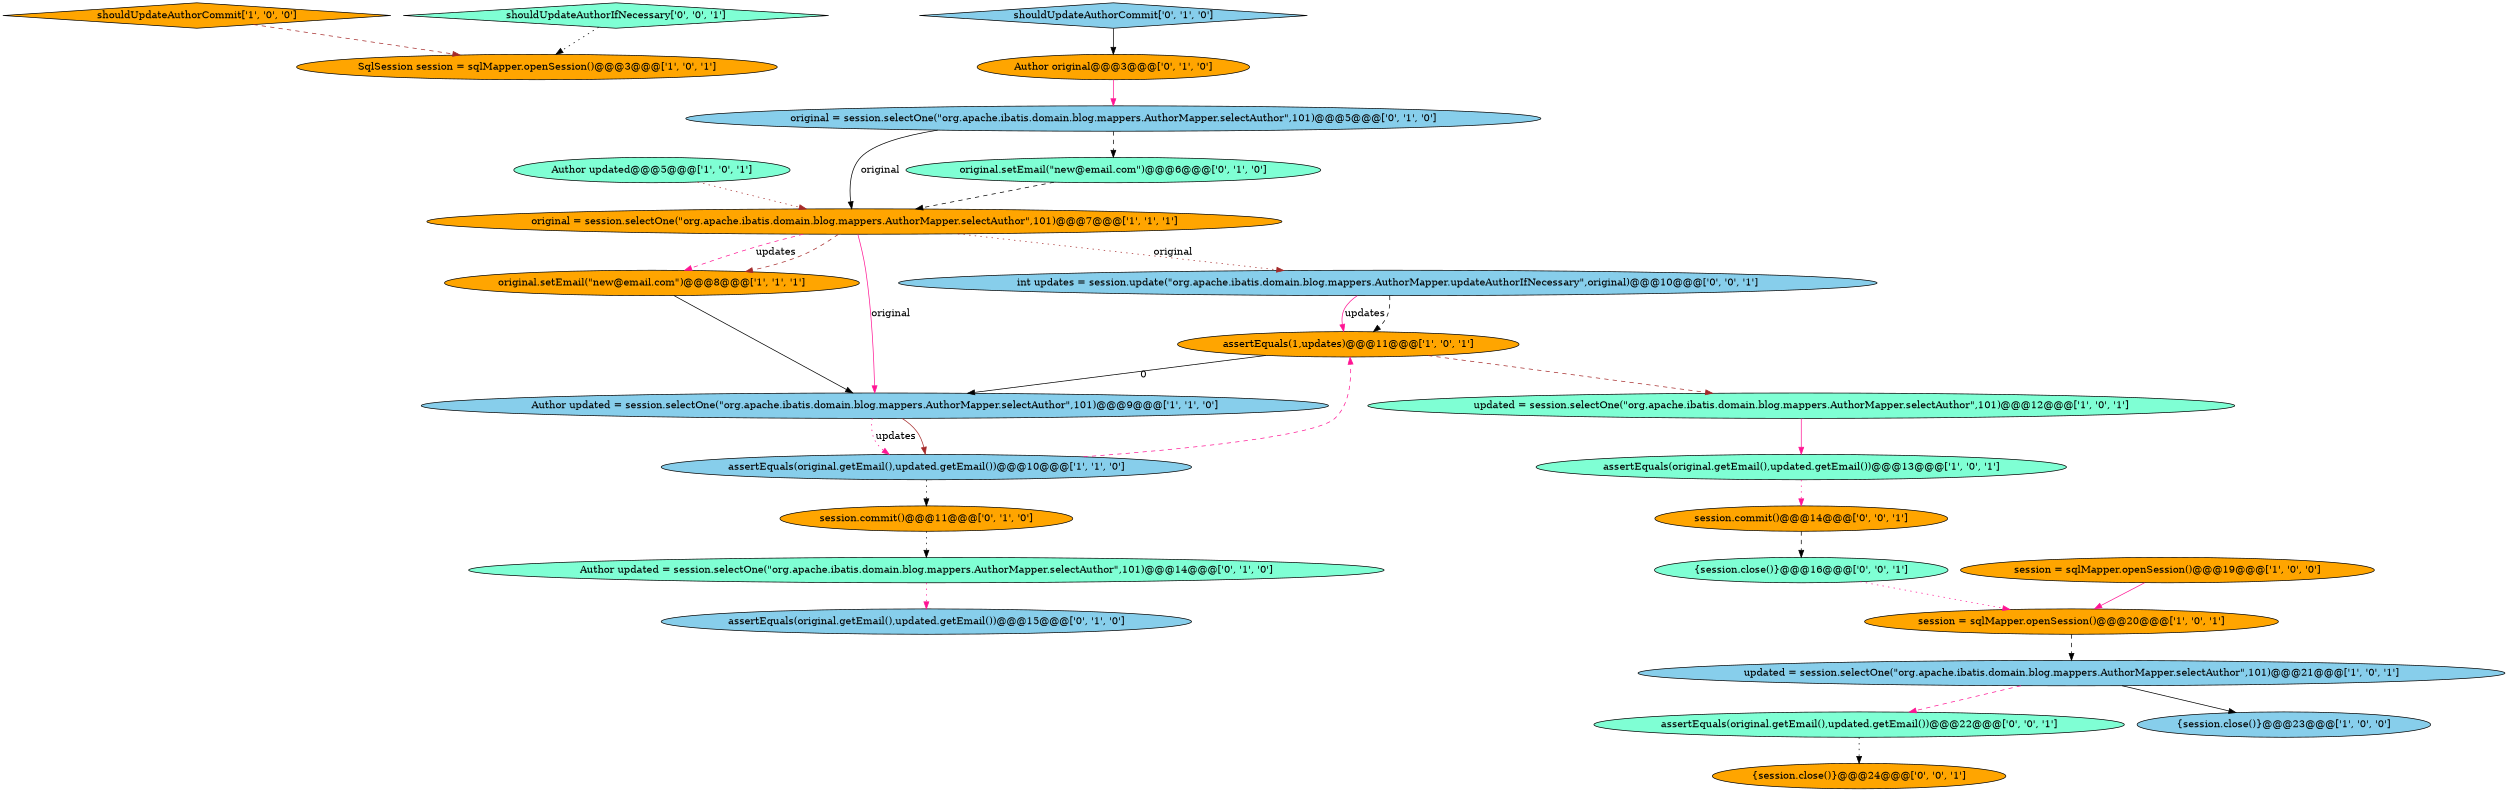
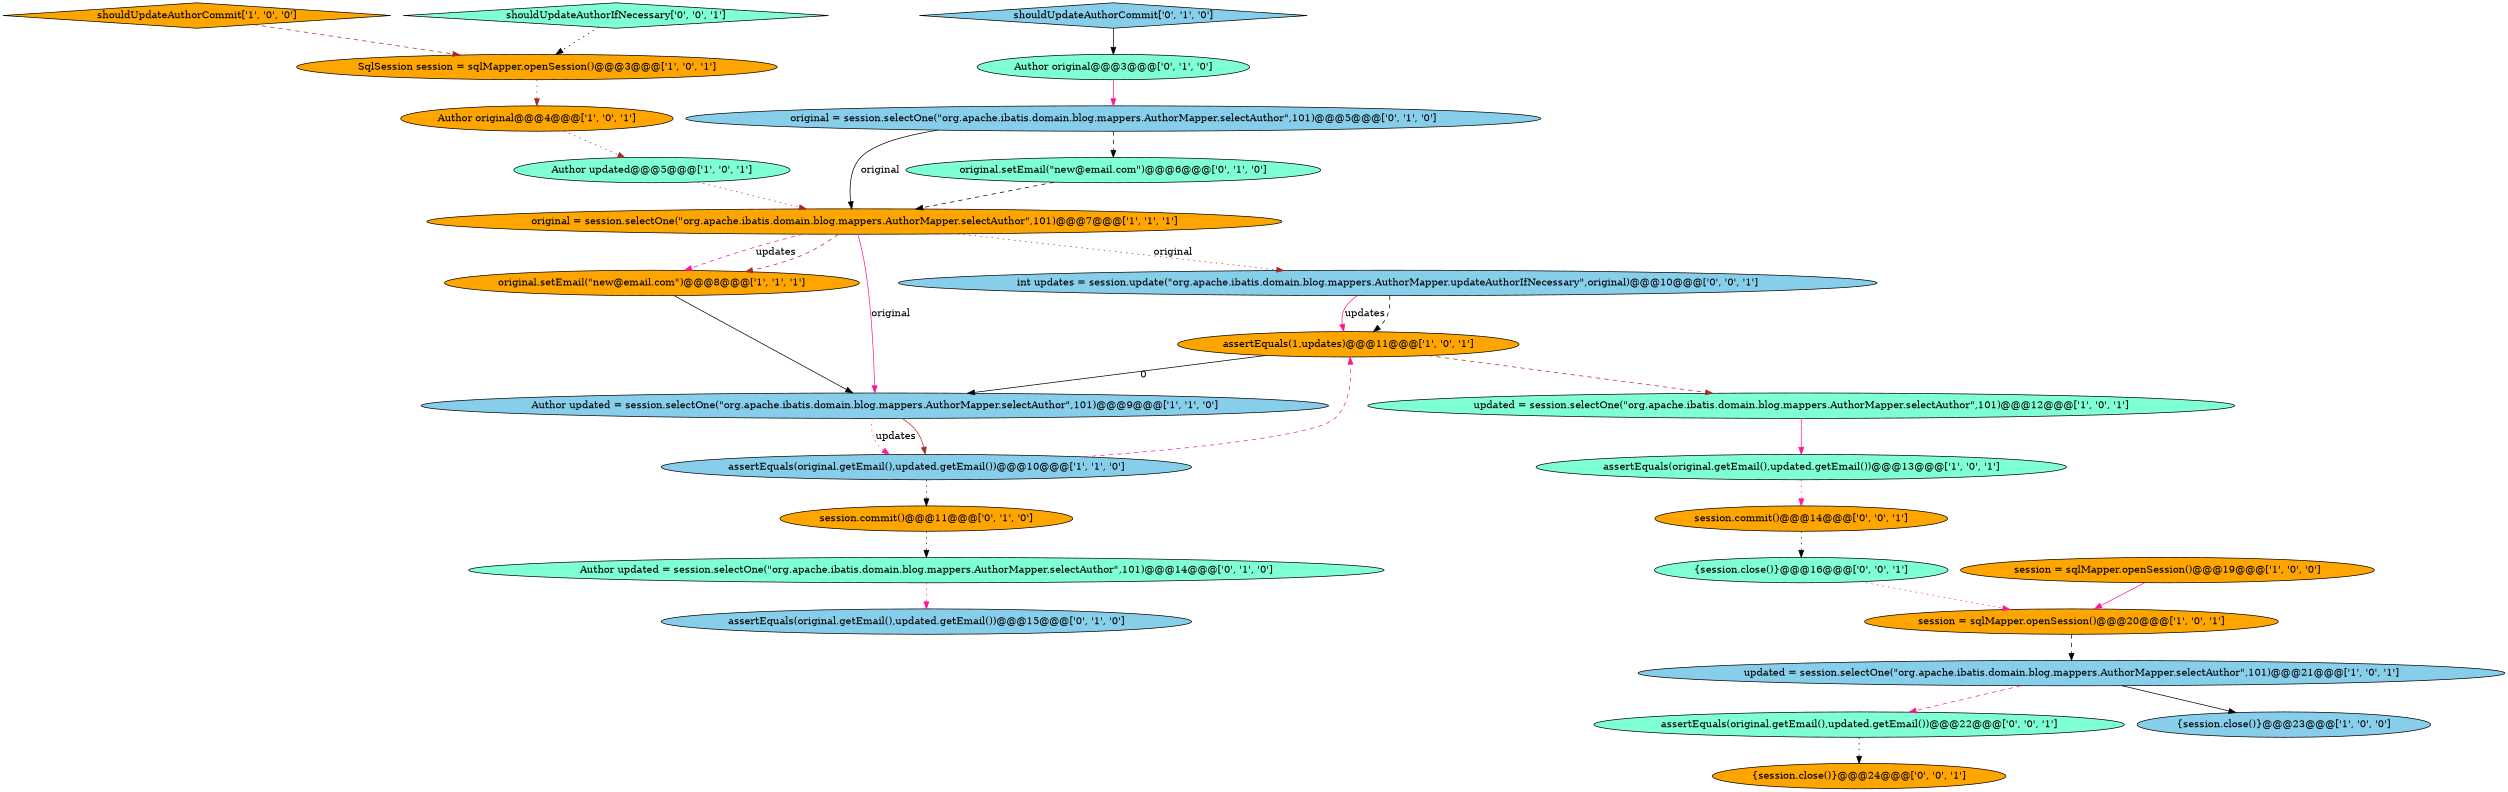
(1113, 67) -> (1113, 67)
none -> (537, 119)
(1801, 541) -> (1801, 541)
